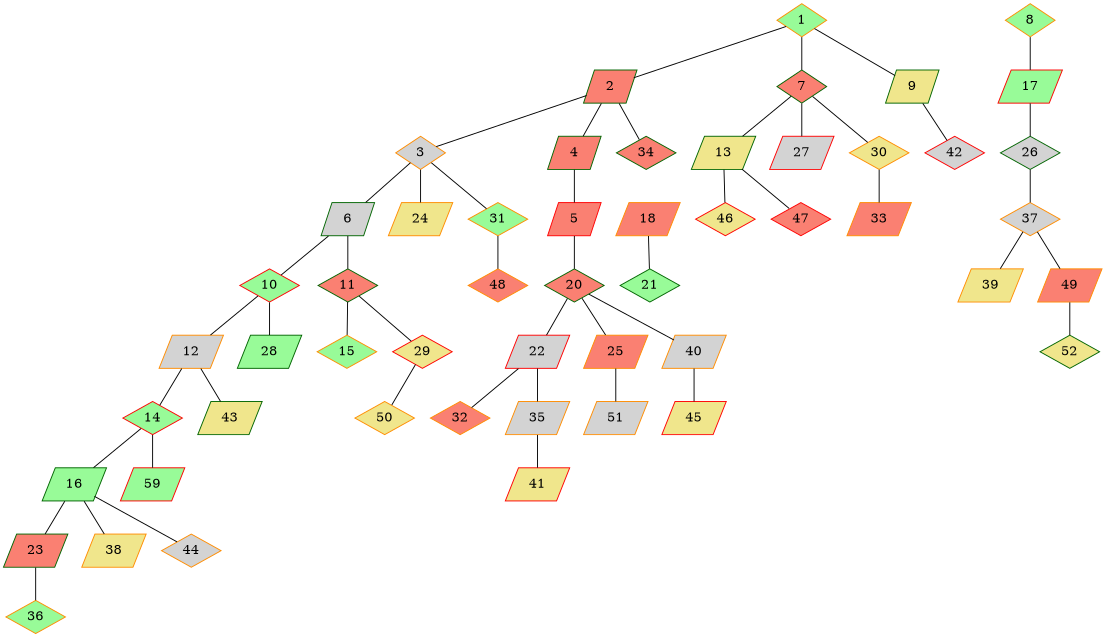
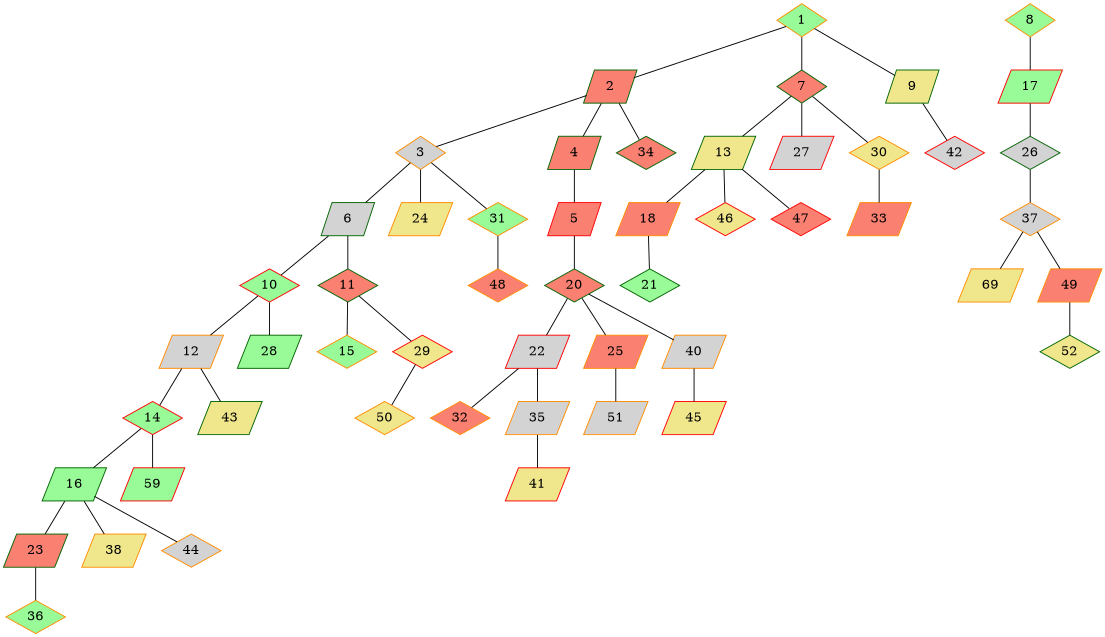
none -> (686, 186)
(991, 285) -> (991, 285)
